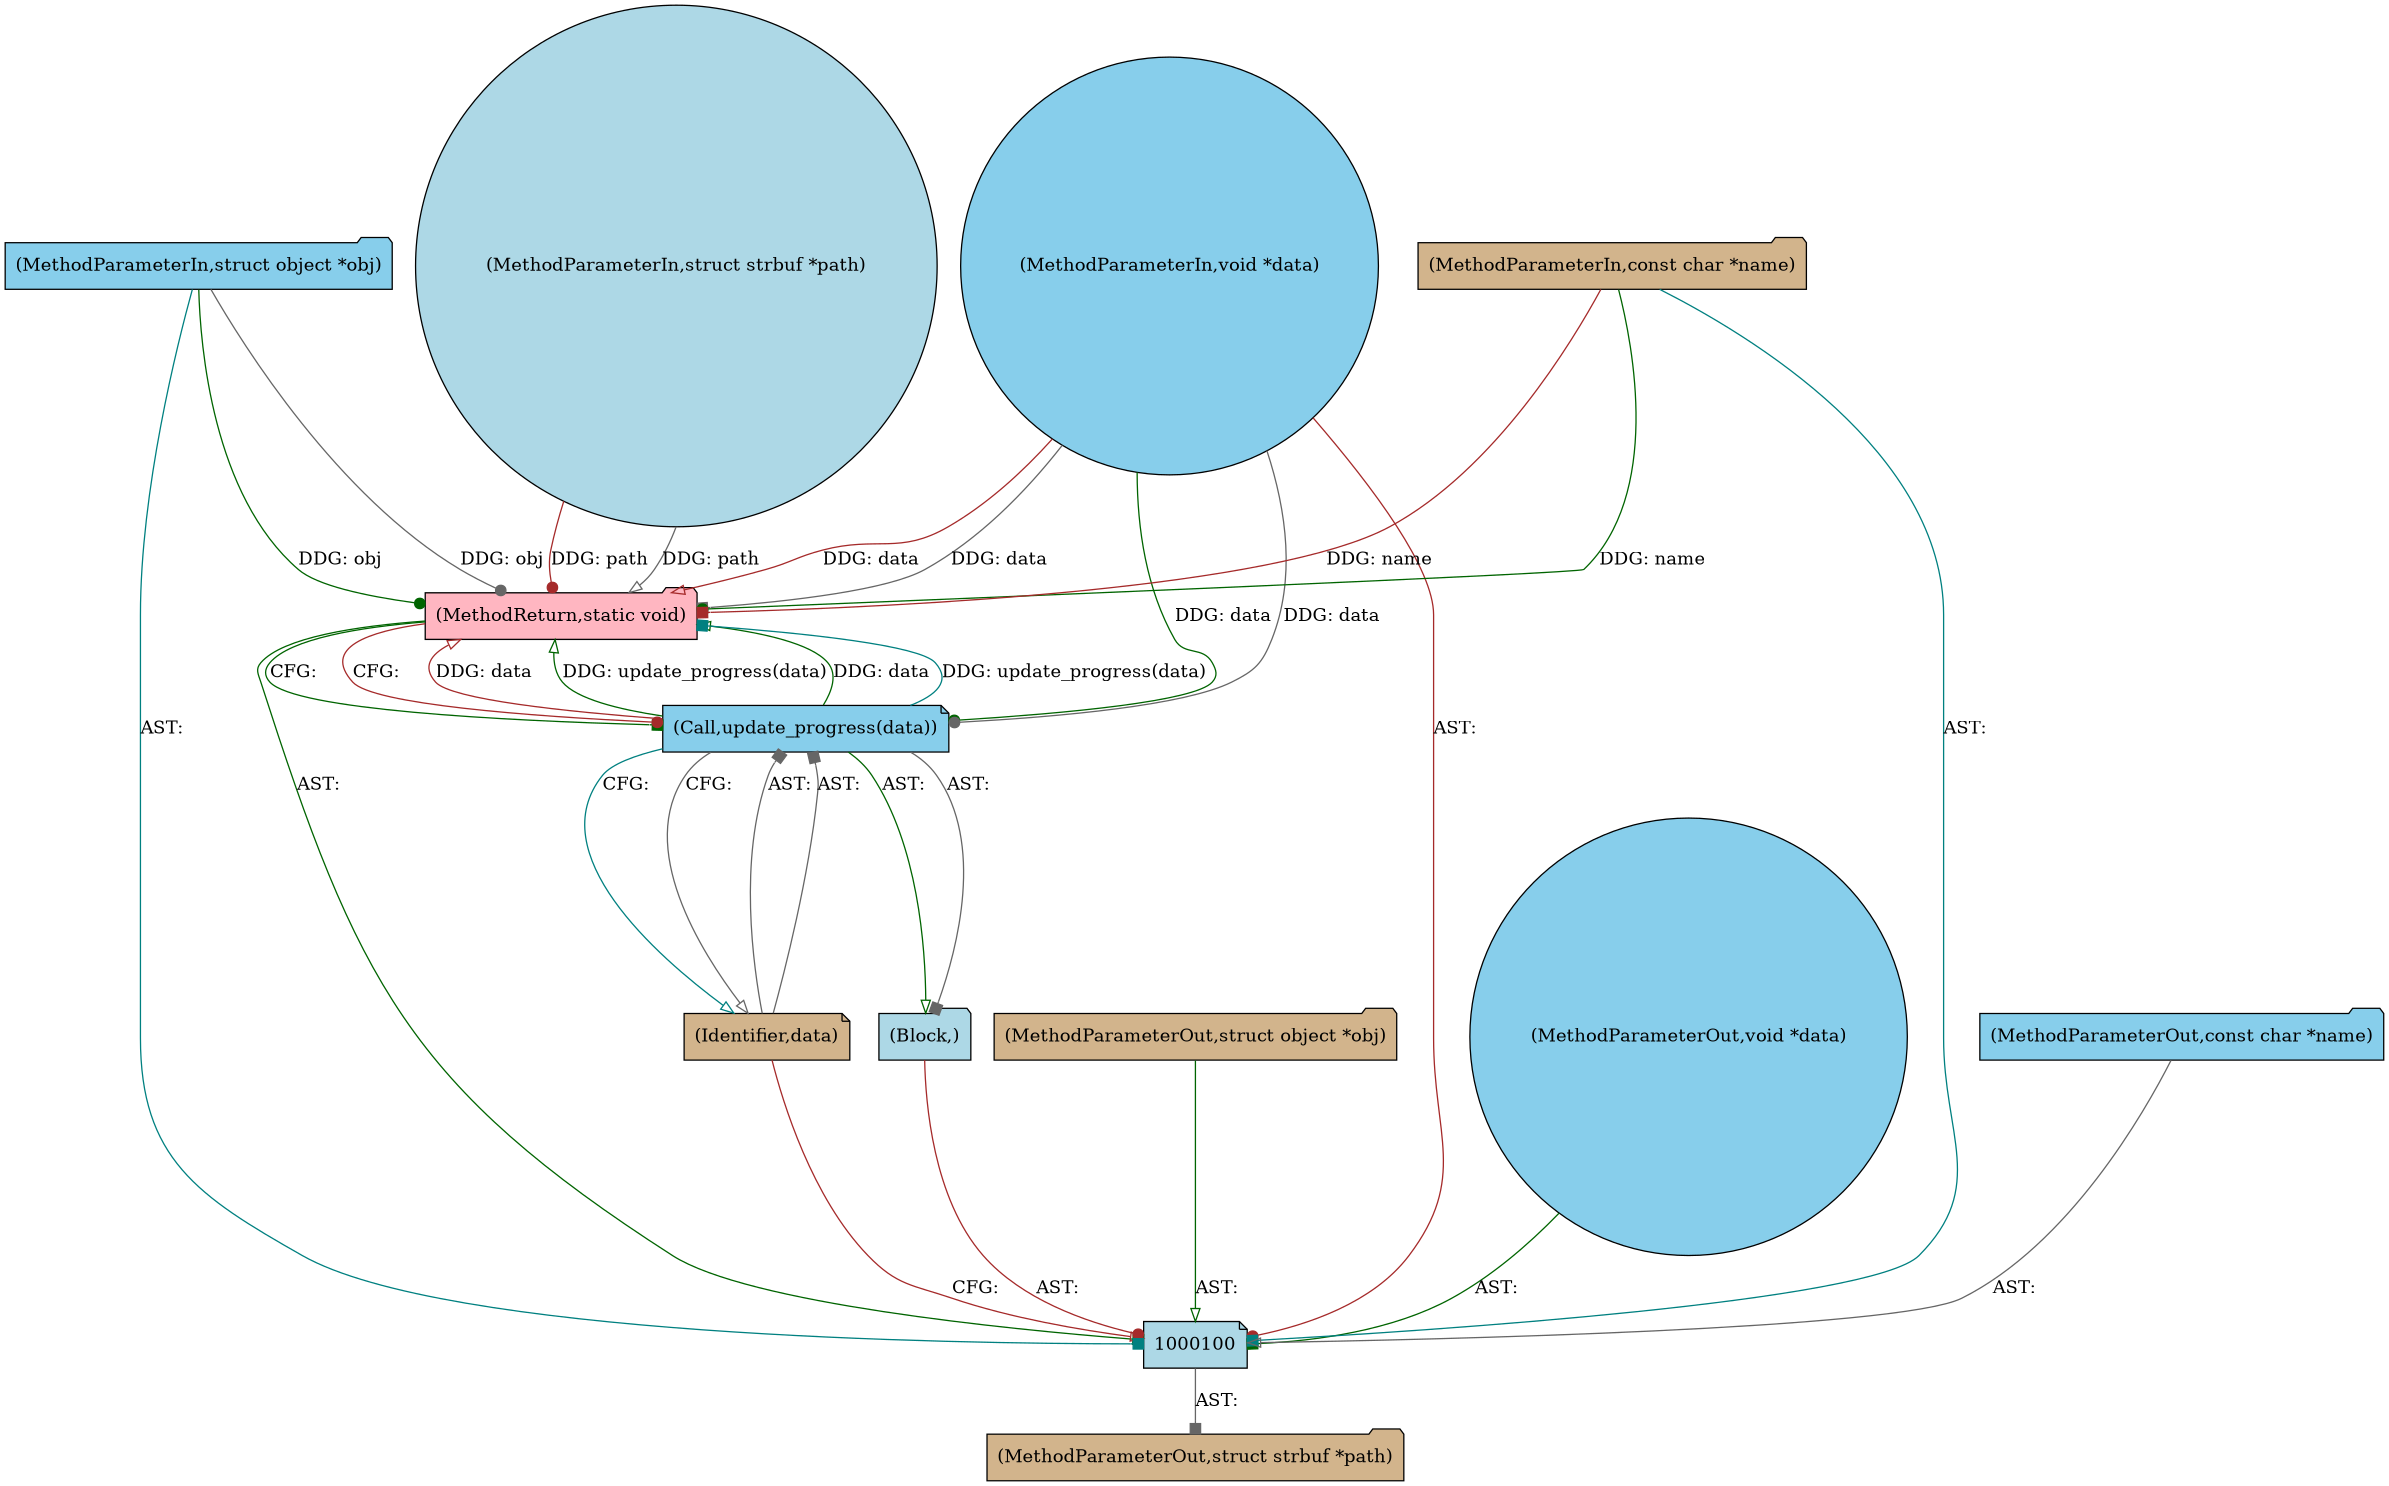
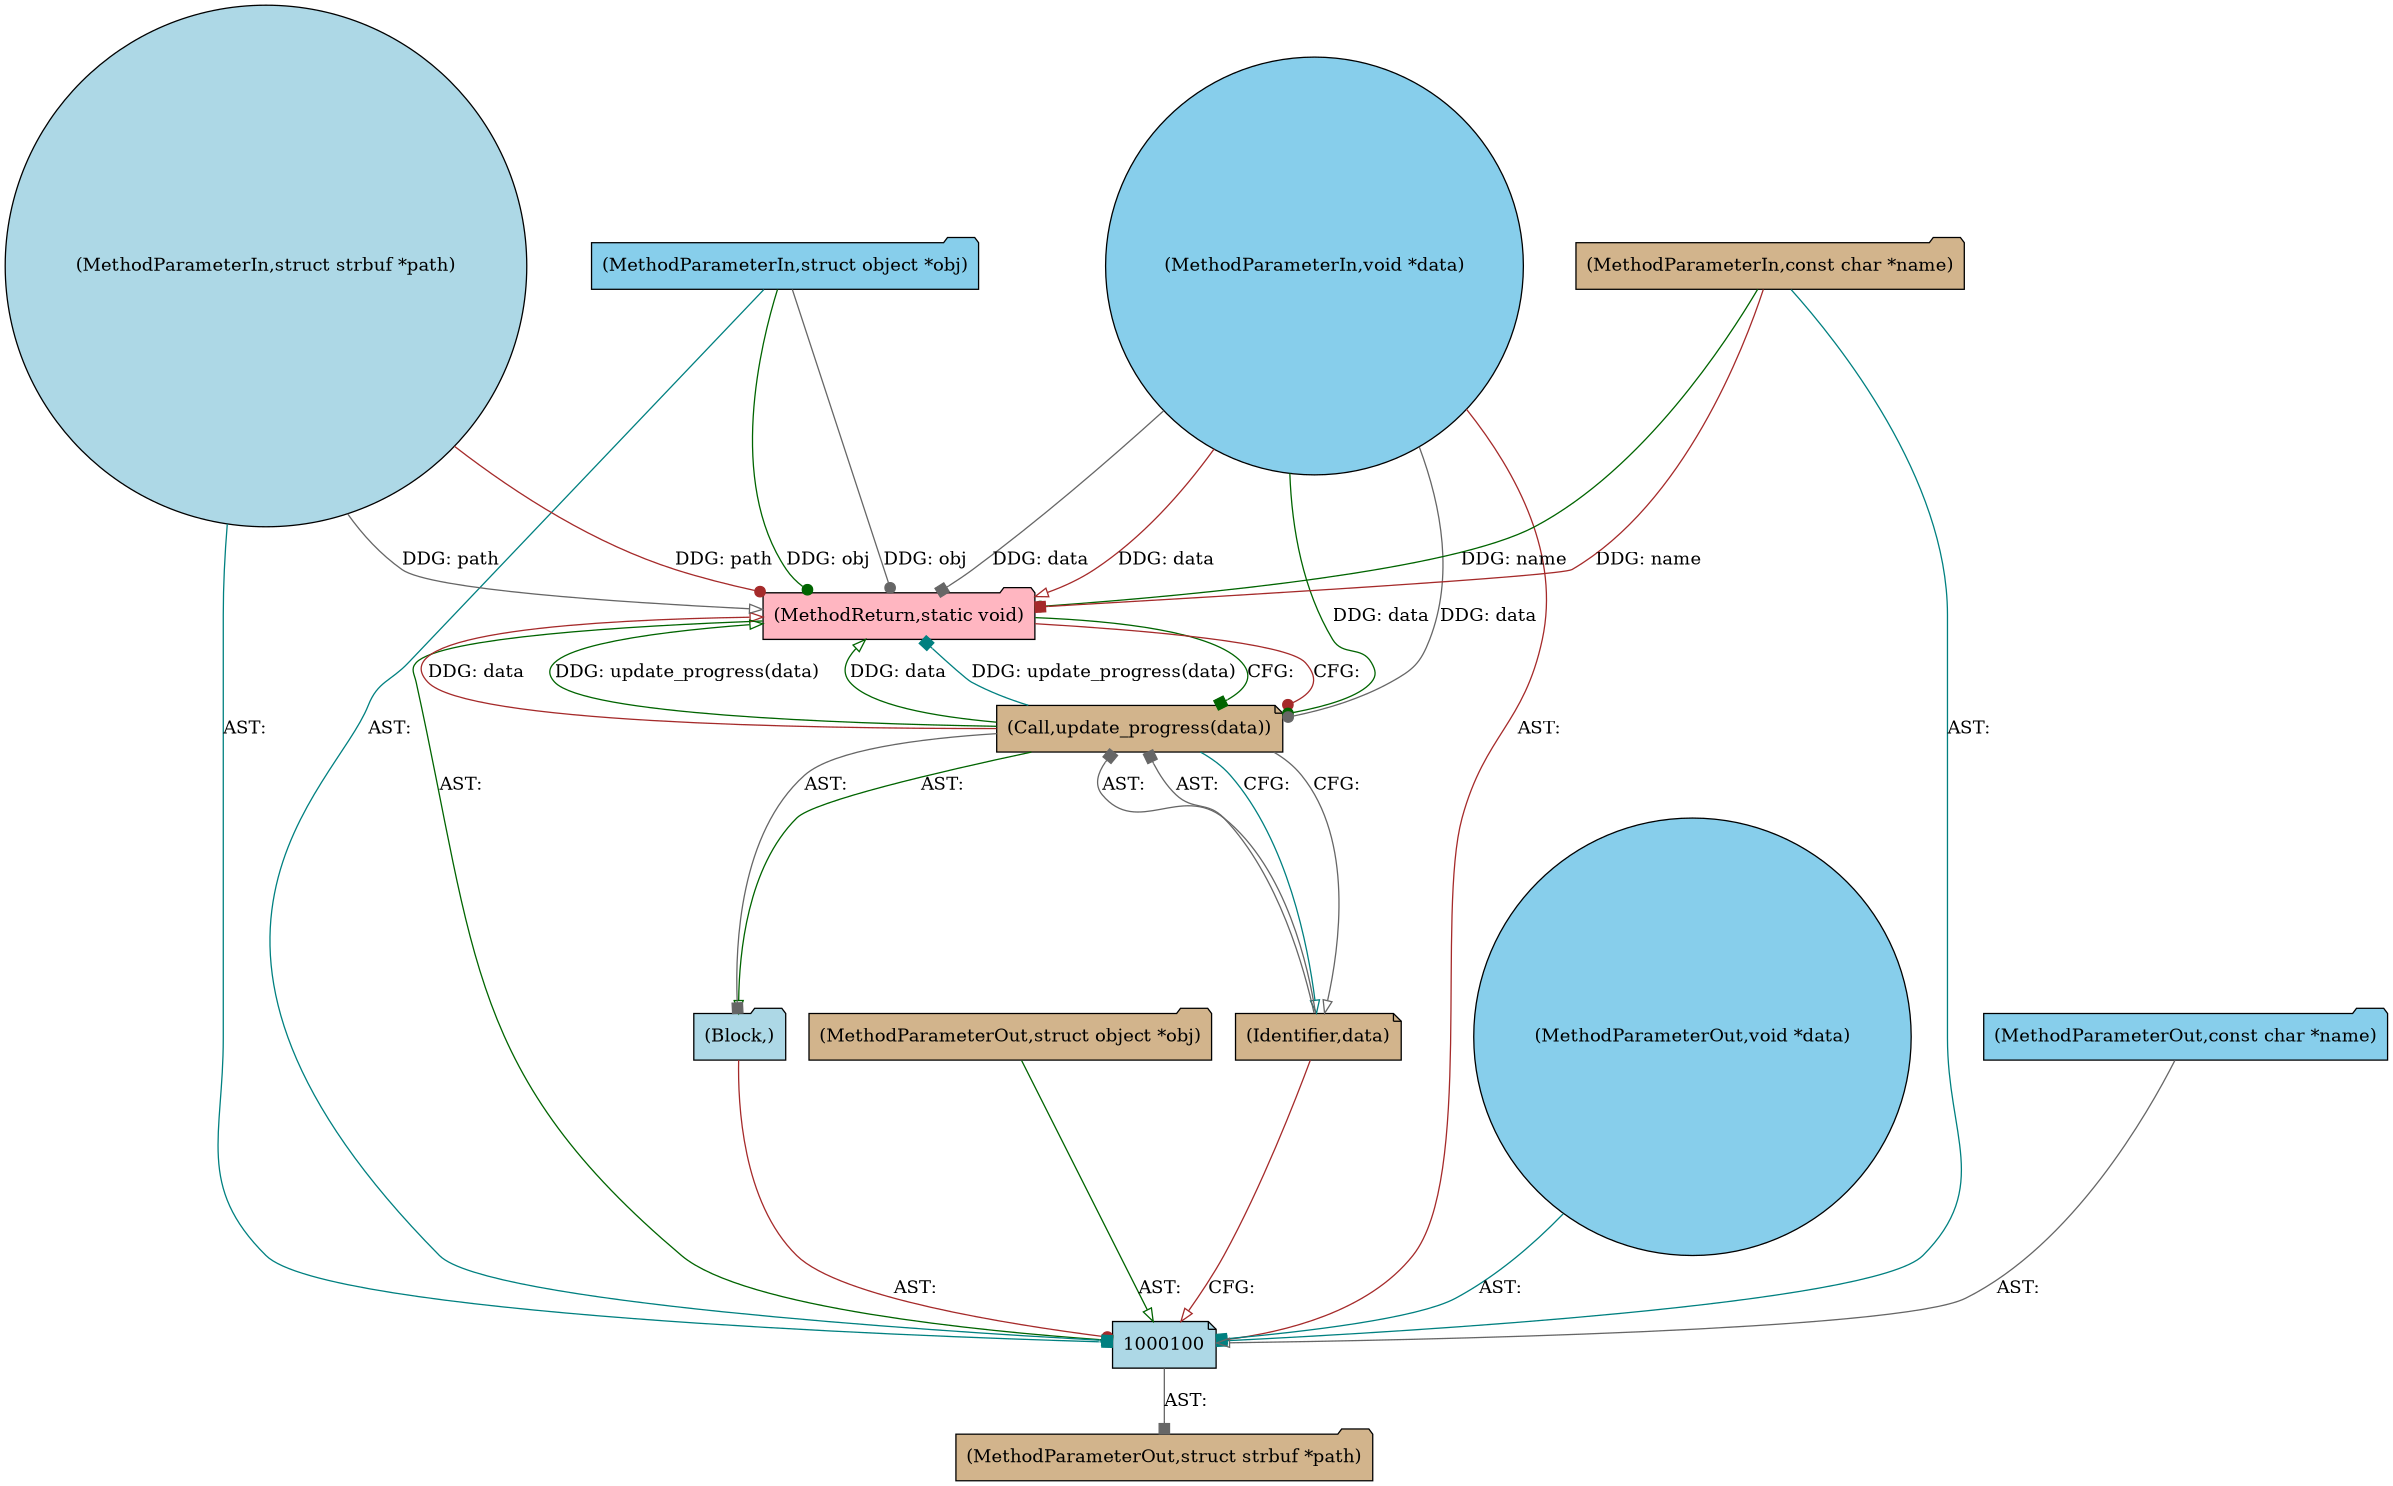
(806, 729) -> (1140, 729)
none -> (310, 1275)
(1424, 1311) -> (1412, 1313)
